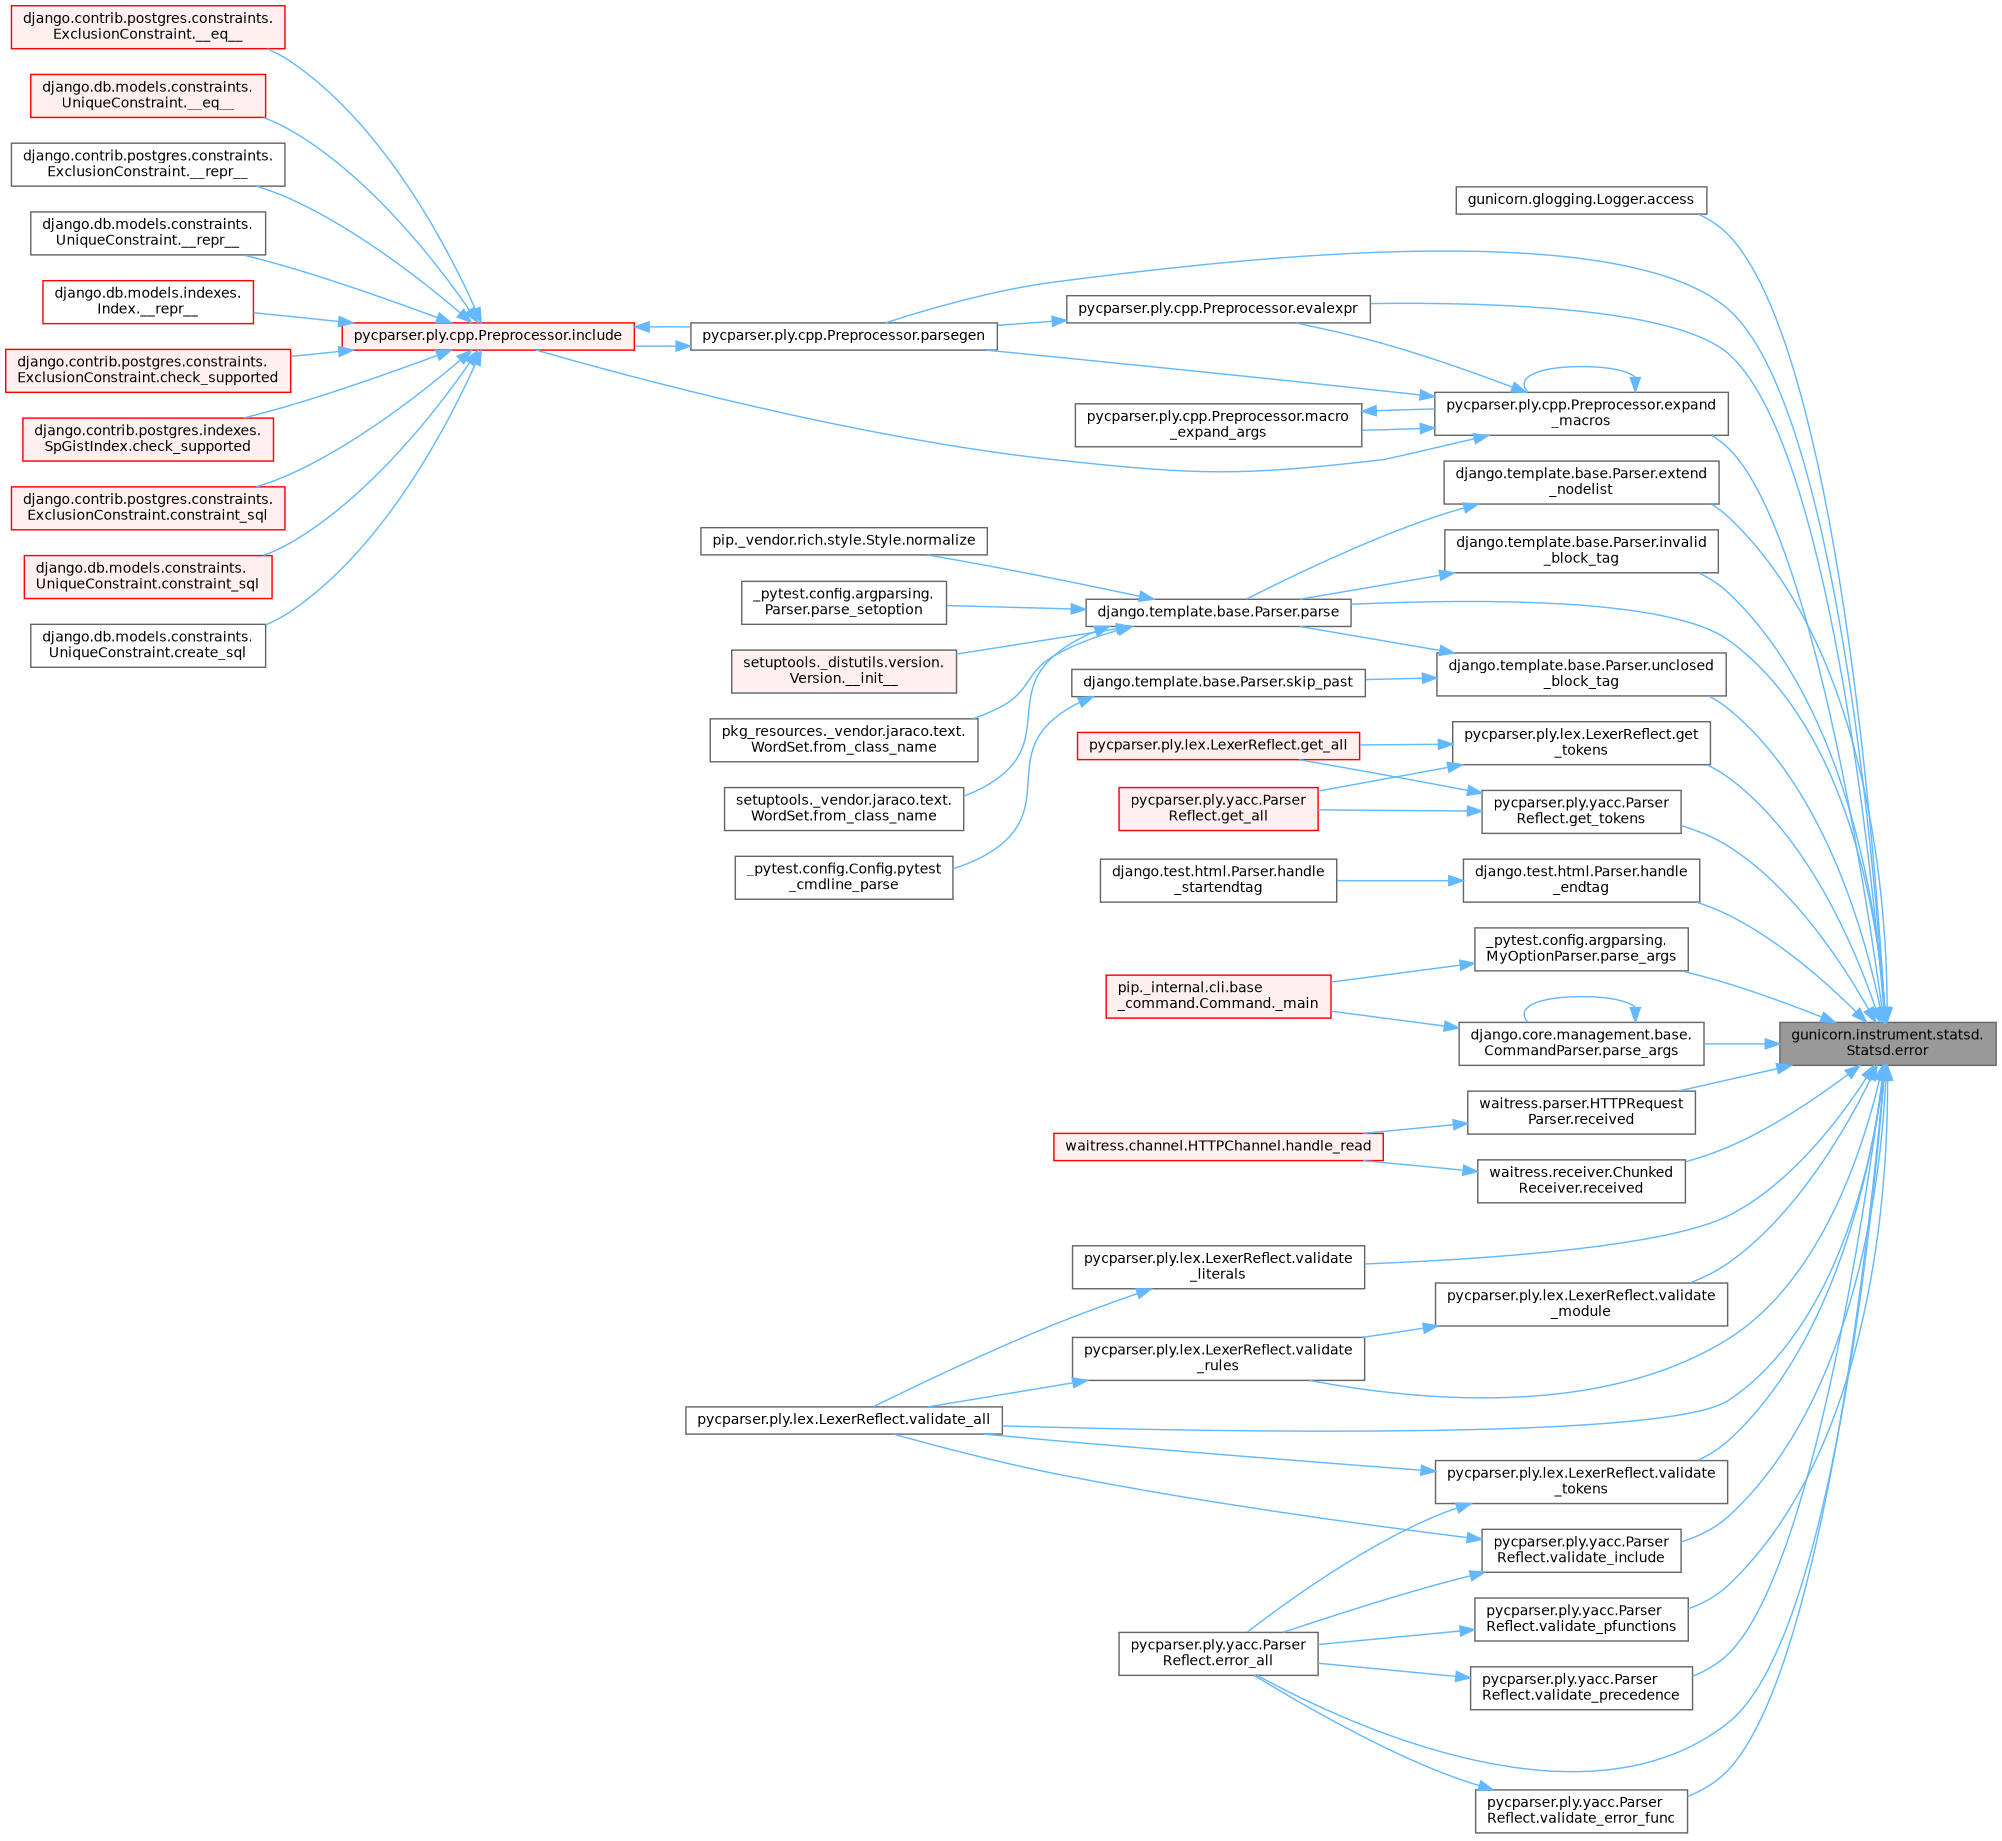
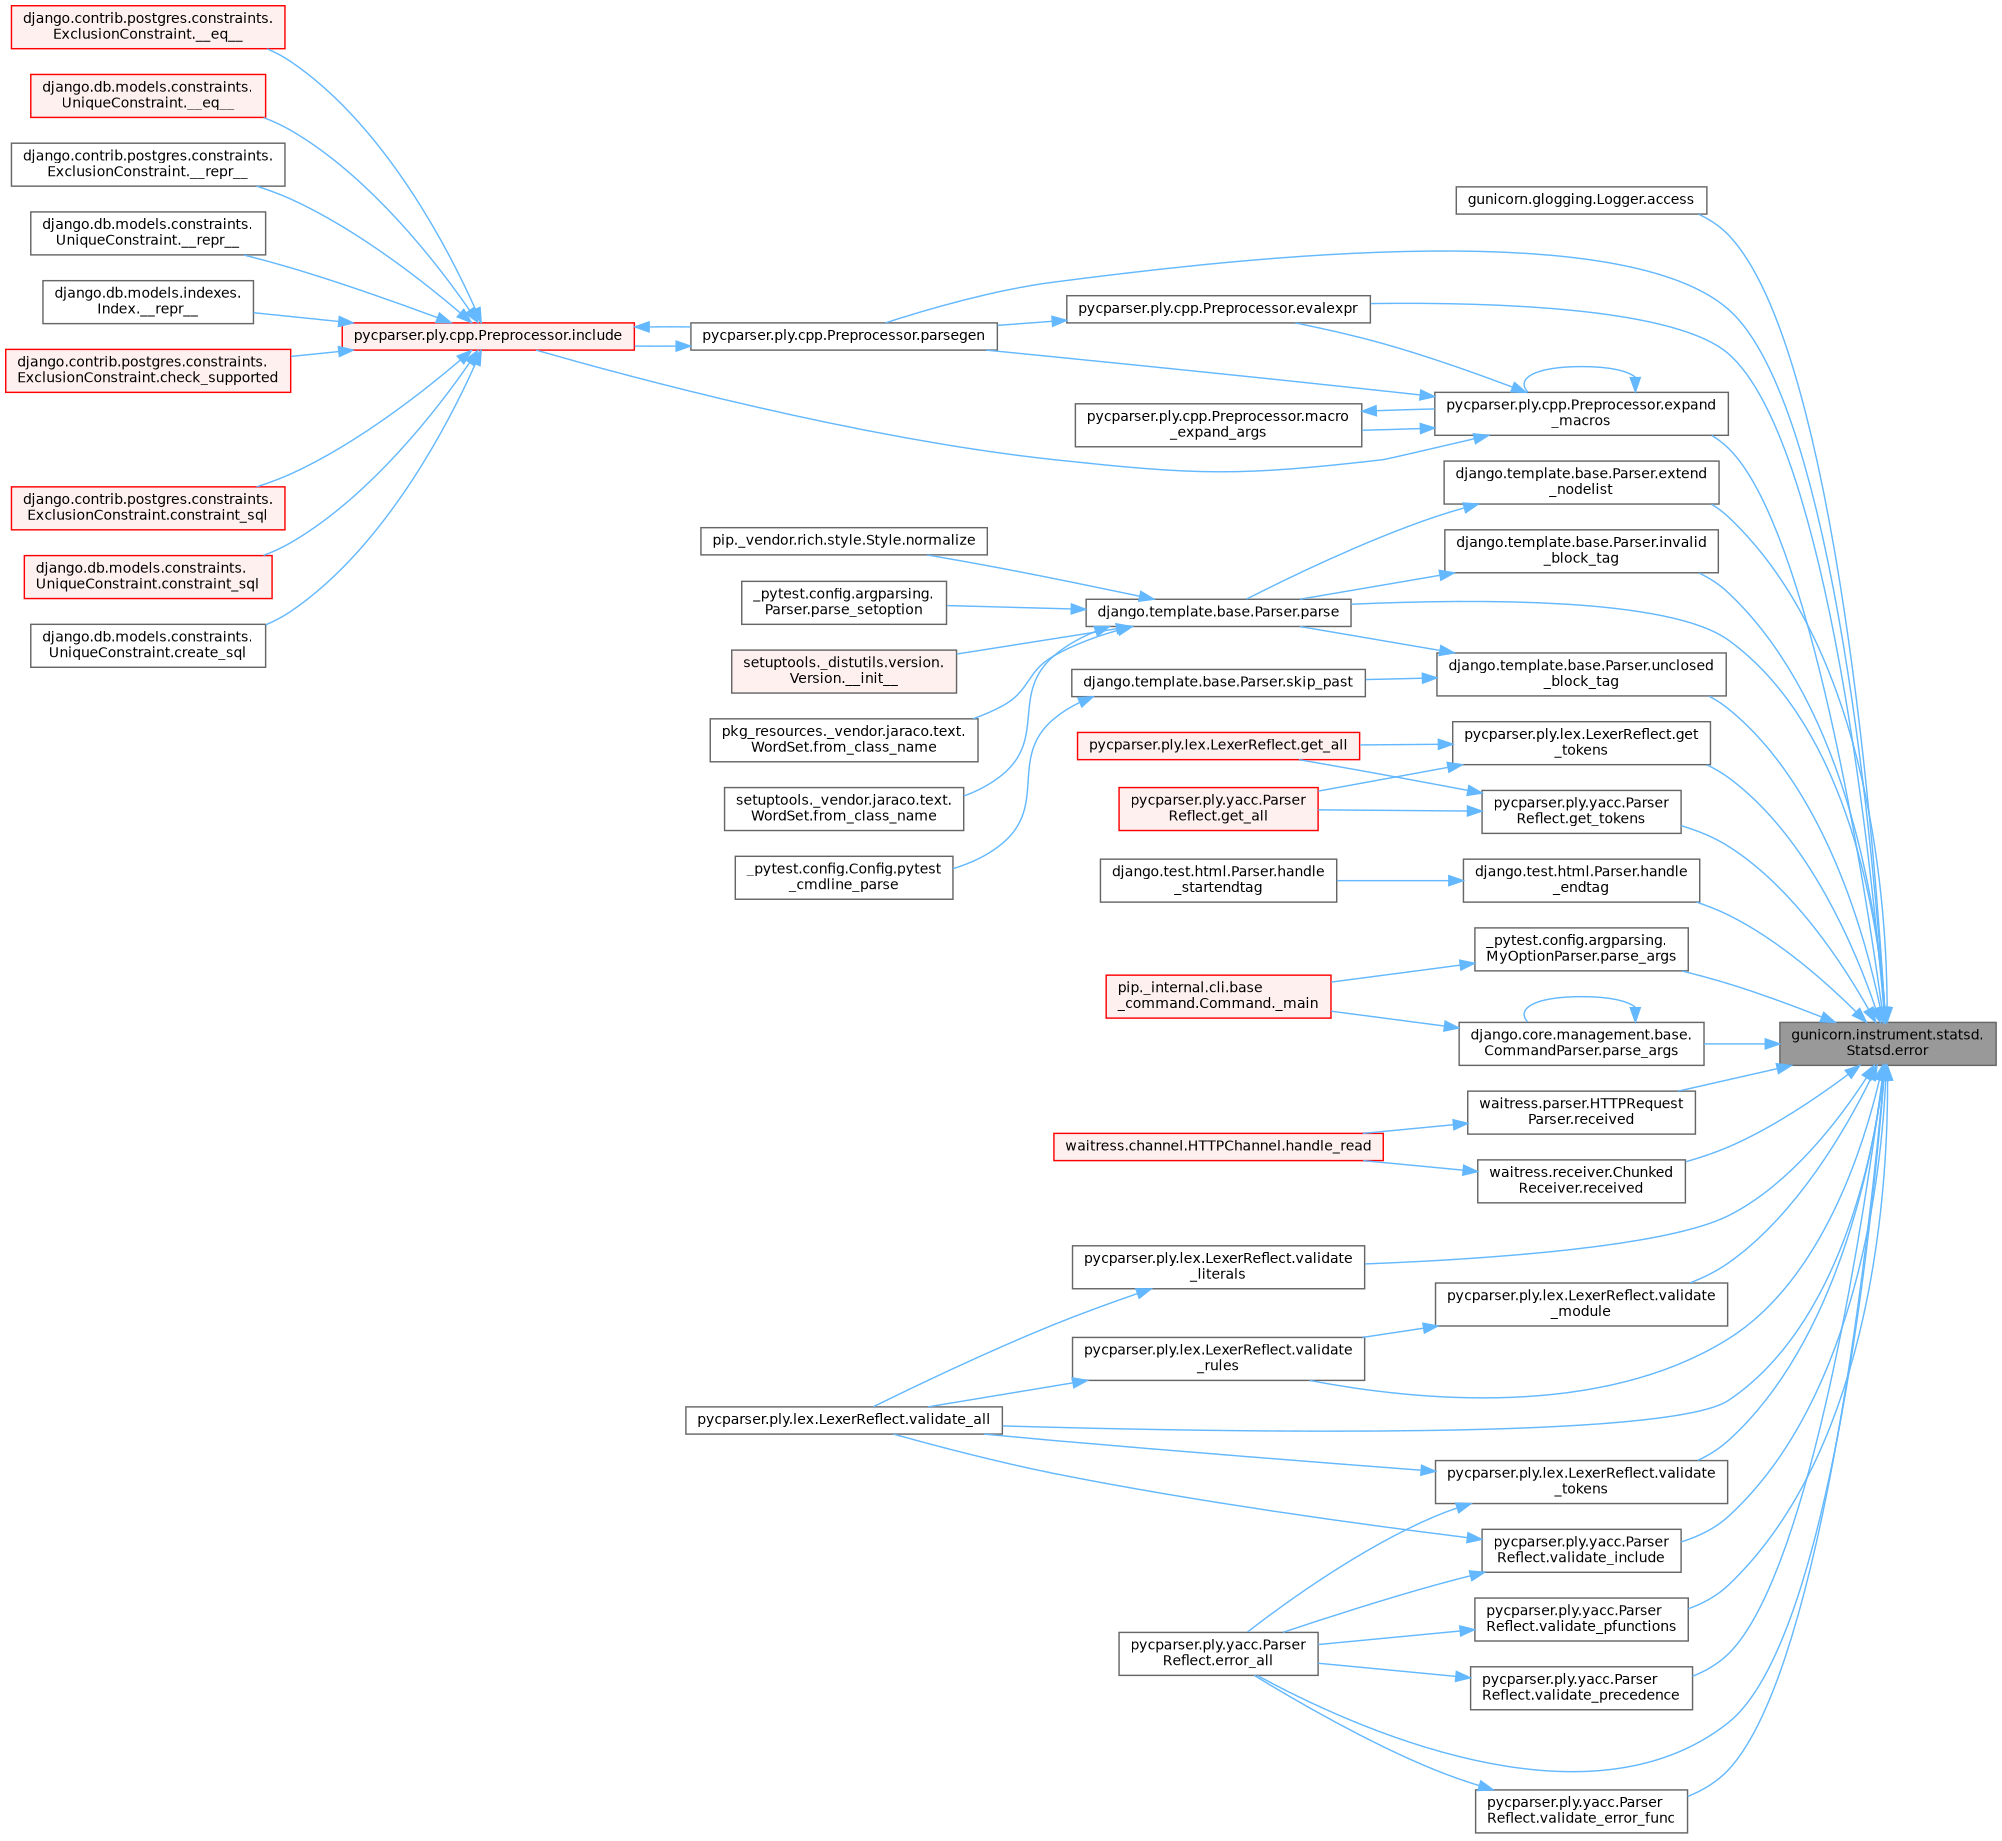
(148, 302) -> (148, 302)
(148, 440) -> none
